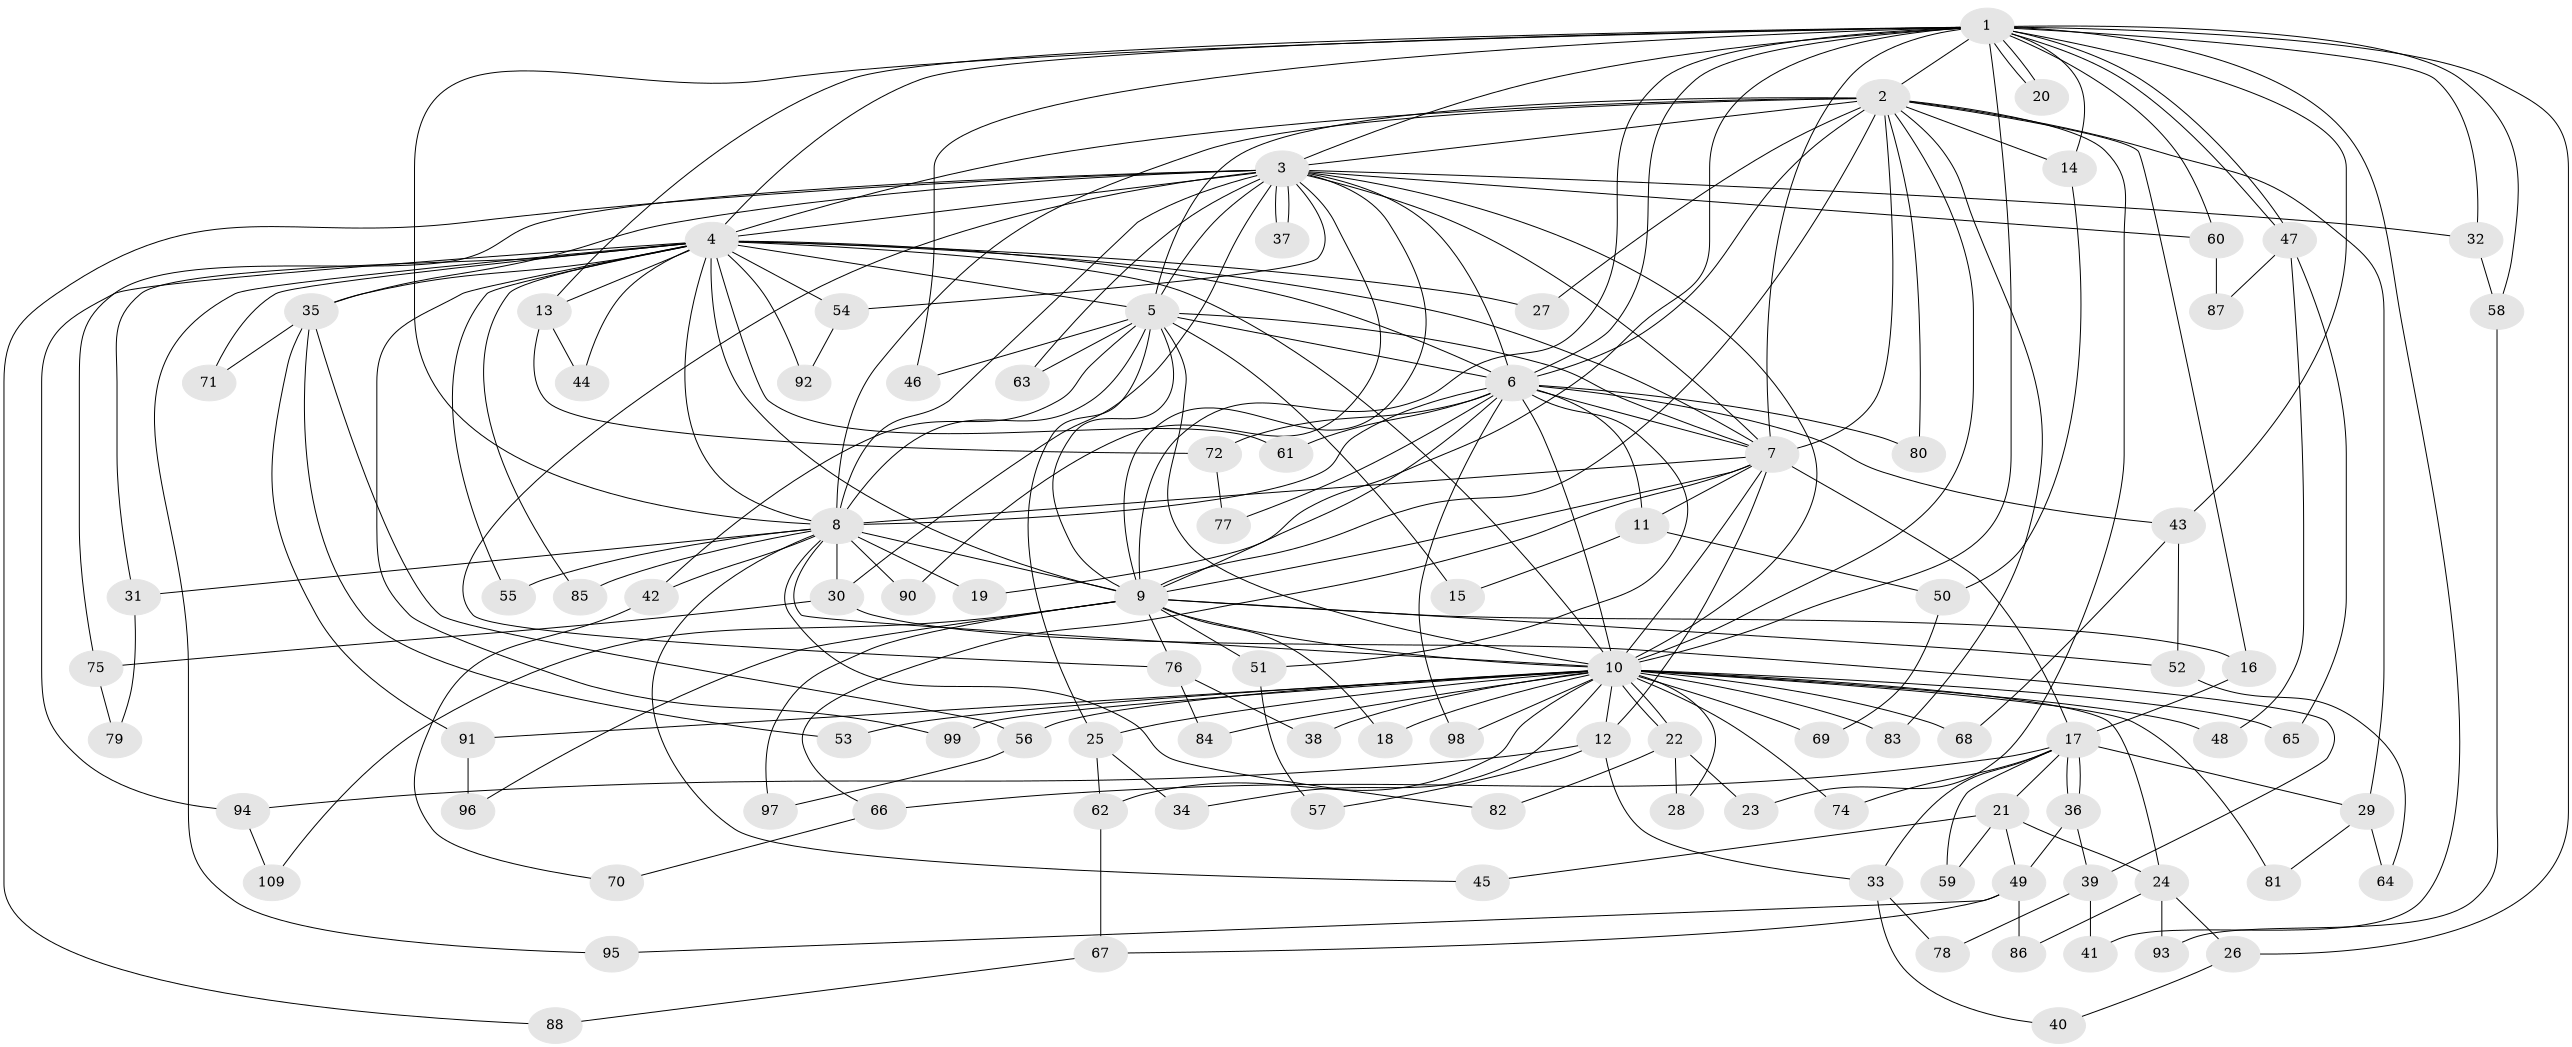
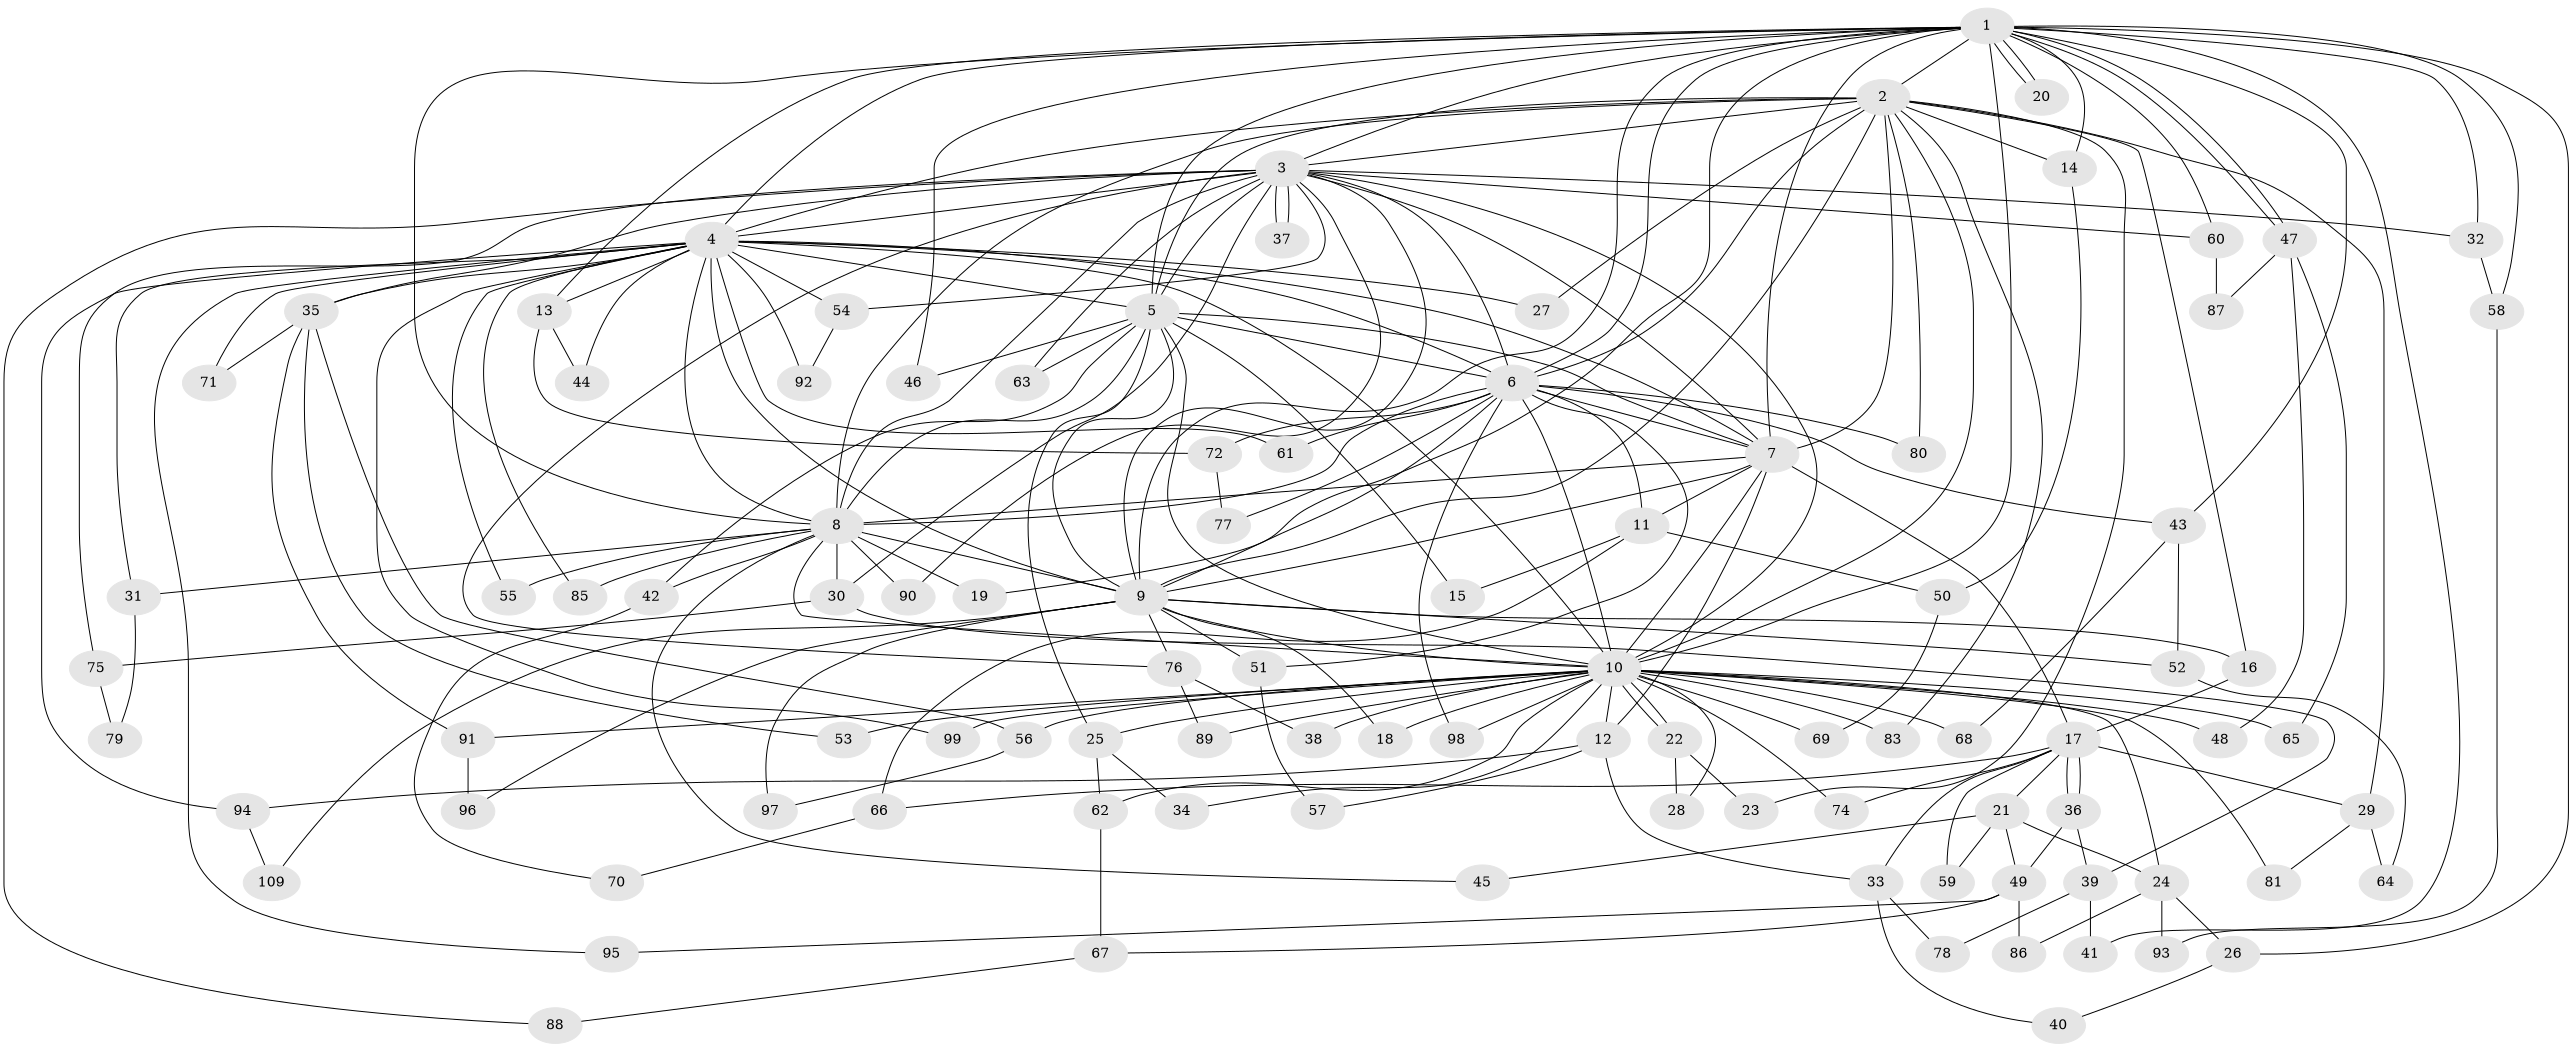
none -> (1497, 65)
(1199, 611) -> (1230, 637)
(1205, 740) -> (1205, 740)
(1498, 811) -> none
